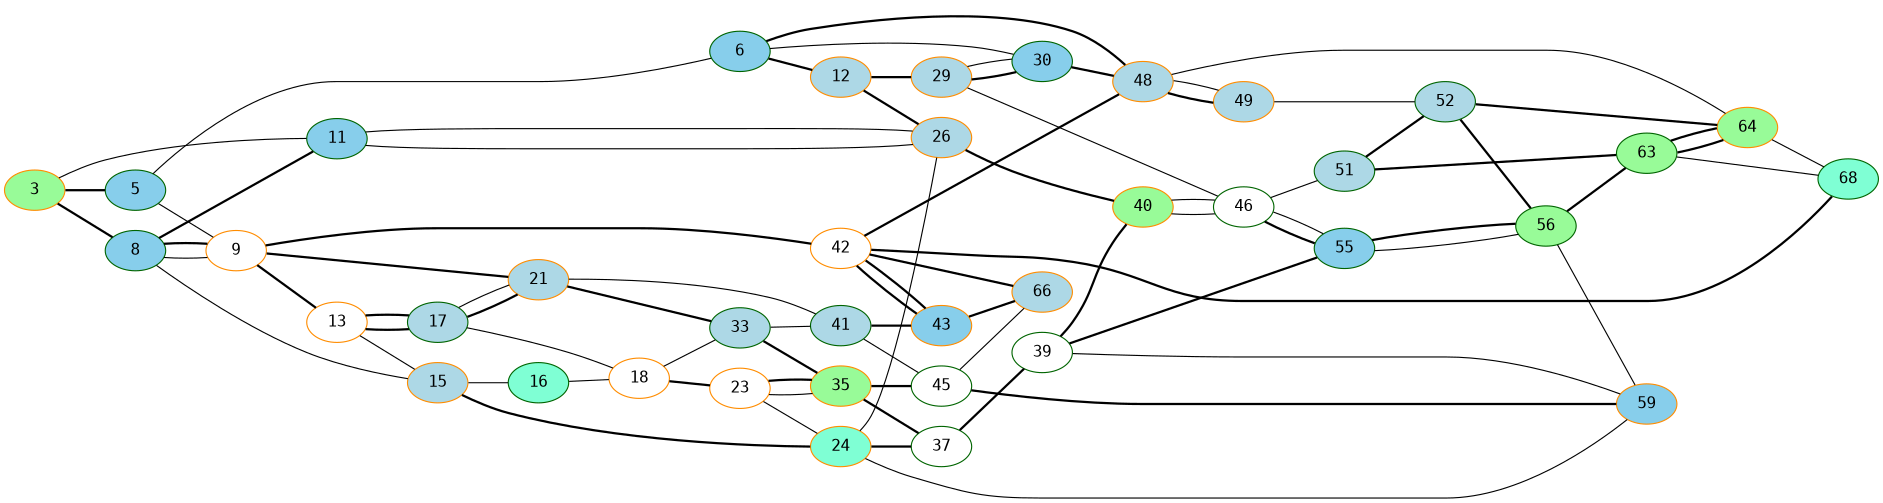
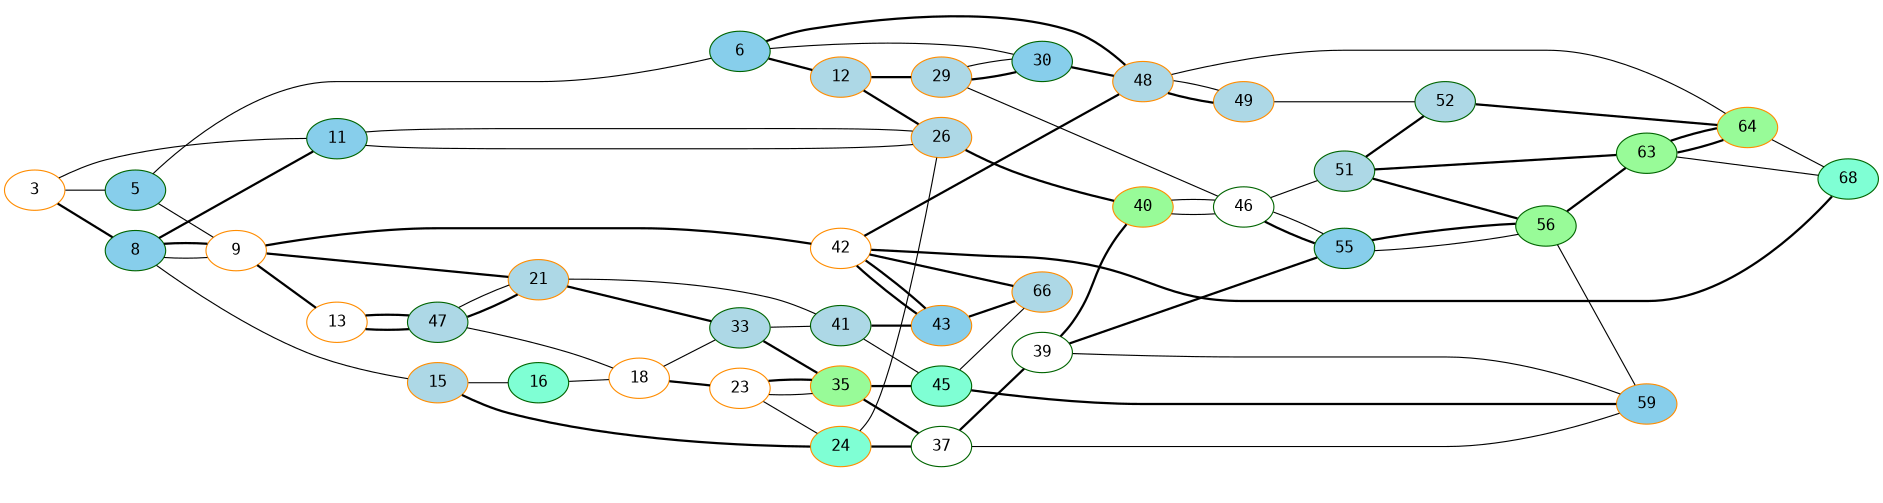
(1501, 171) -> (1445, 199)
(35, 190) -> (35, 190)
(85, 190) -> (85, 190)
(438, 322) -> (438, 322)
(387, 353) -> none
(941, 386) -> (941, 386)
(1253, 498) -> (1298, 447)
